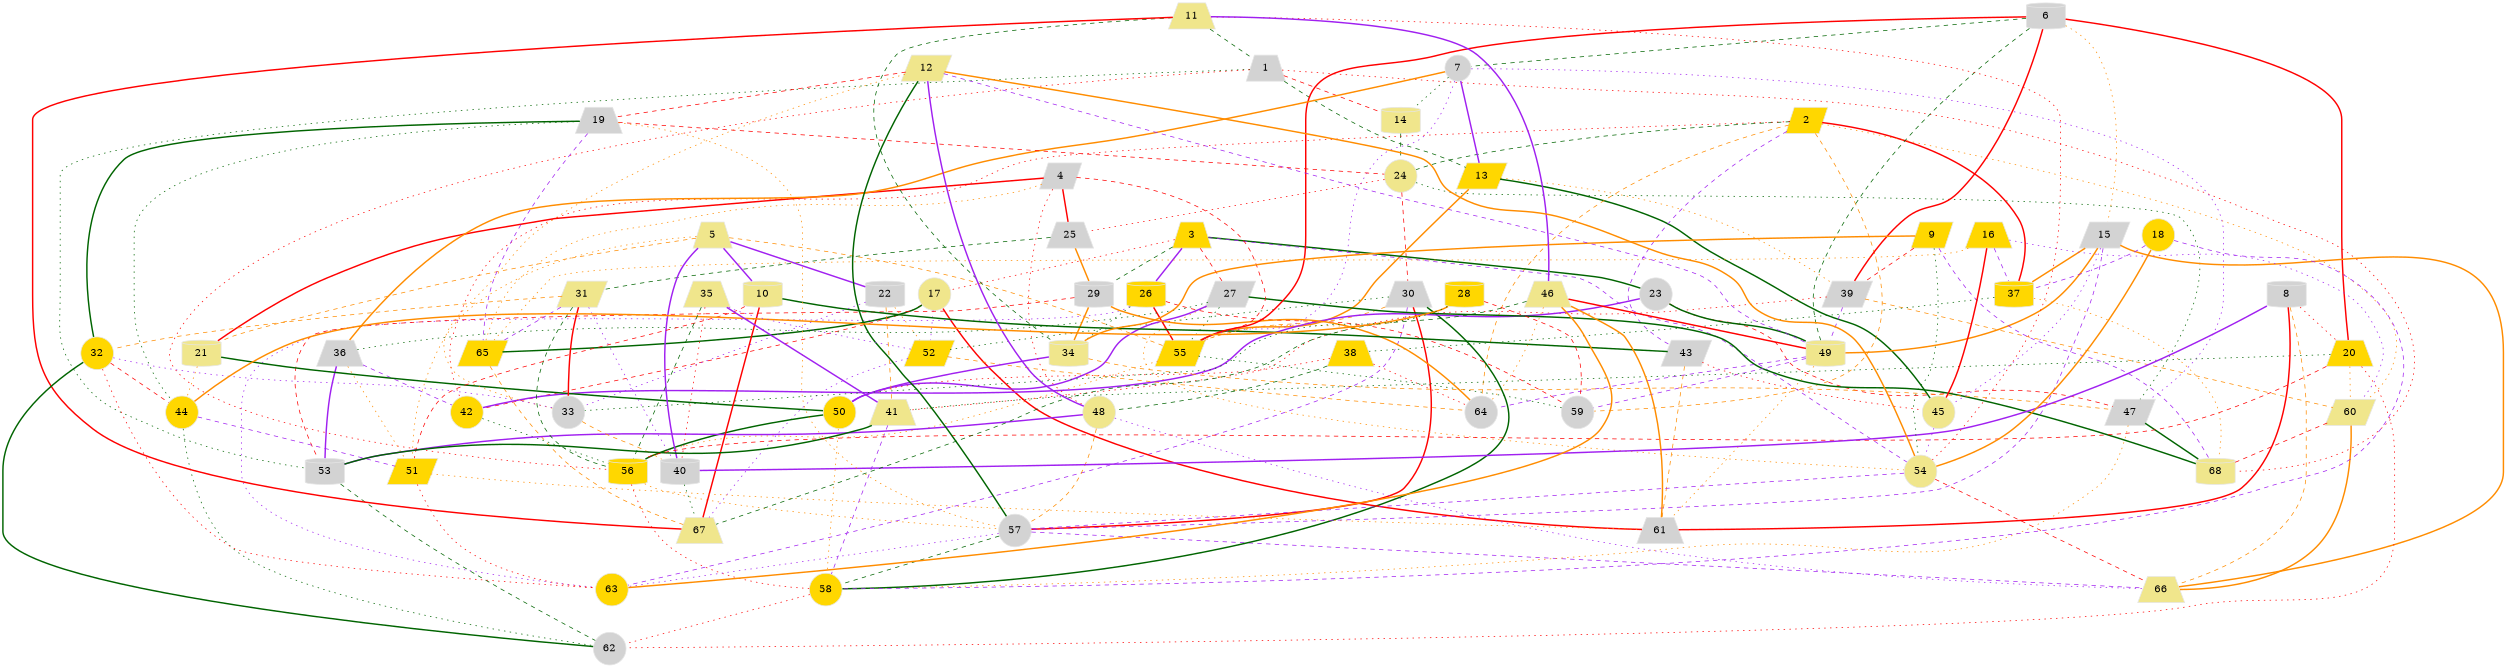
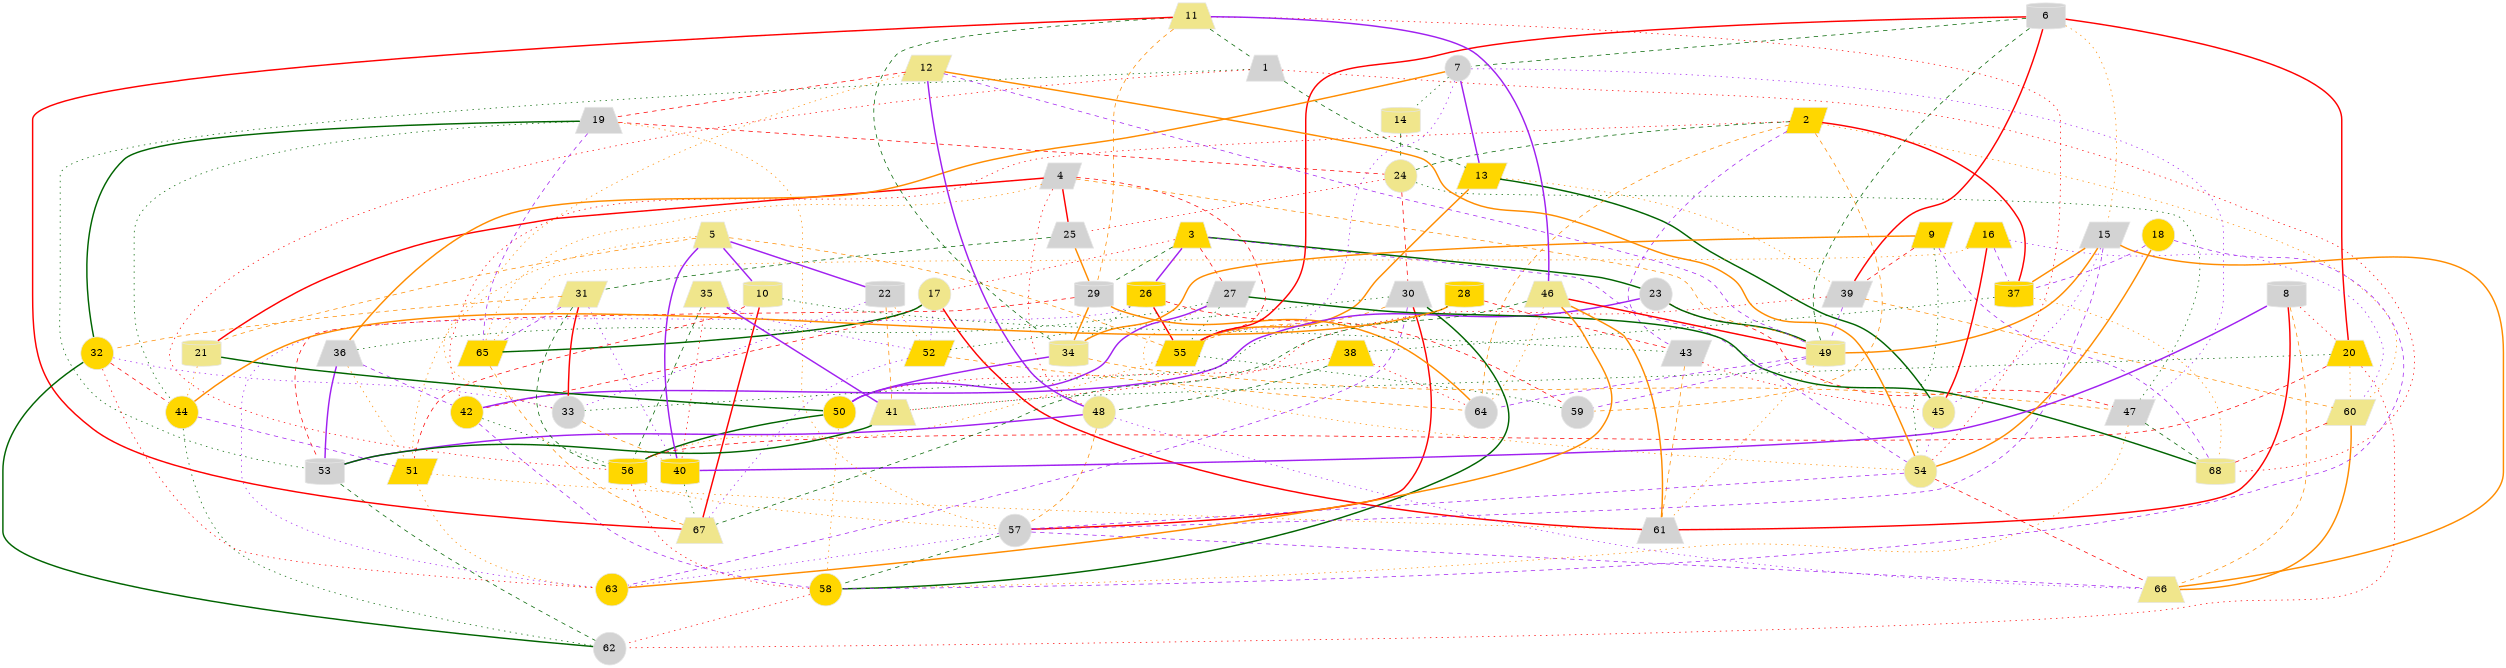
(1328, 92) -> none
none -> (1114, 145)
none -> (1451, 236)
(856, 291) -> none
(1556, 329) -> (1567, 323)
(1180, 330) -> (1180, 330)
(2172, 441) -> (2172, 441)
(680, 471) -> (680, 471)
(861, 496) -> (627, 540)
(490, 563) -> (490, 563)
